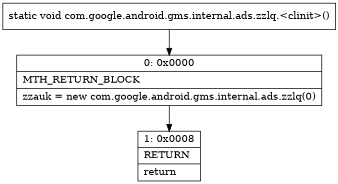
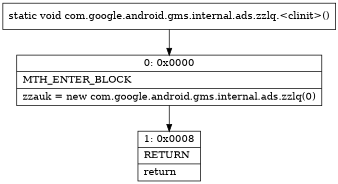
(81, 80) -> (77, 80)
